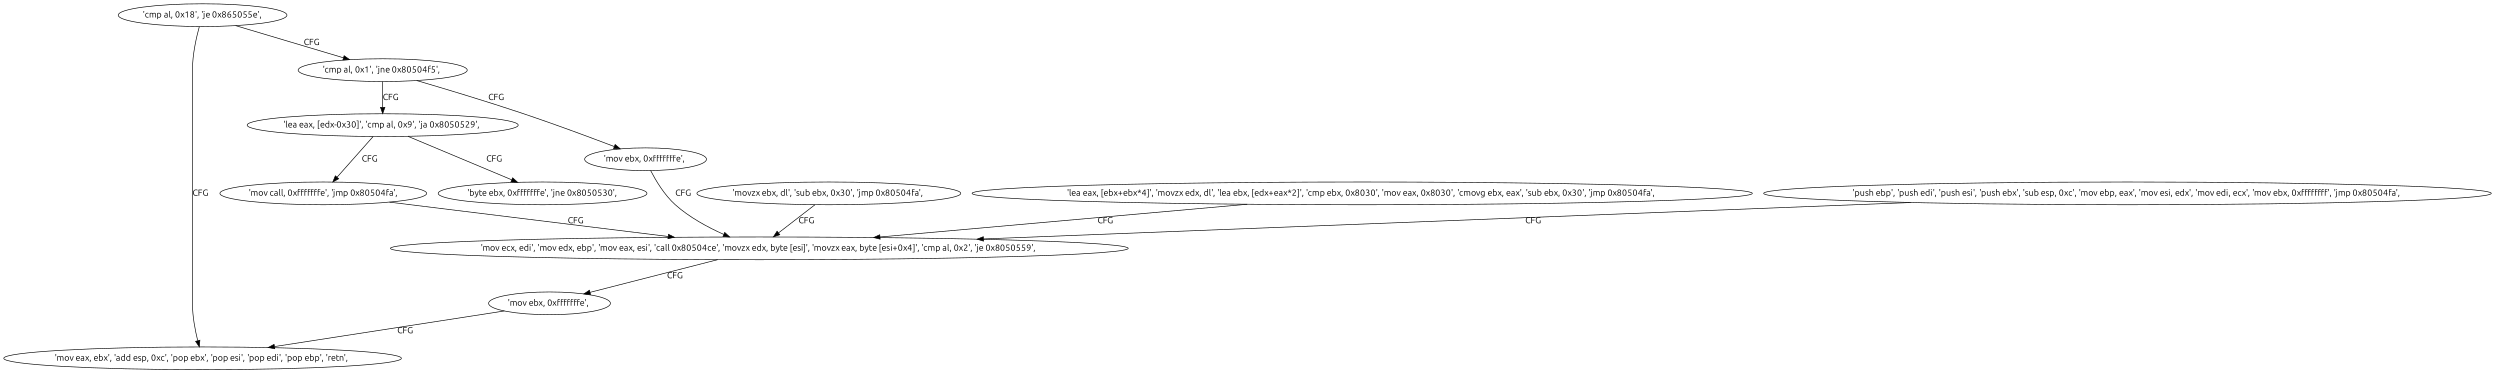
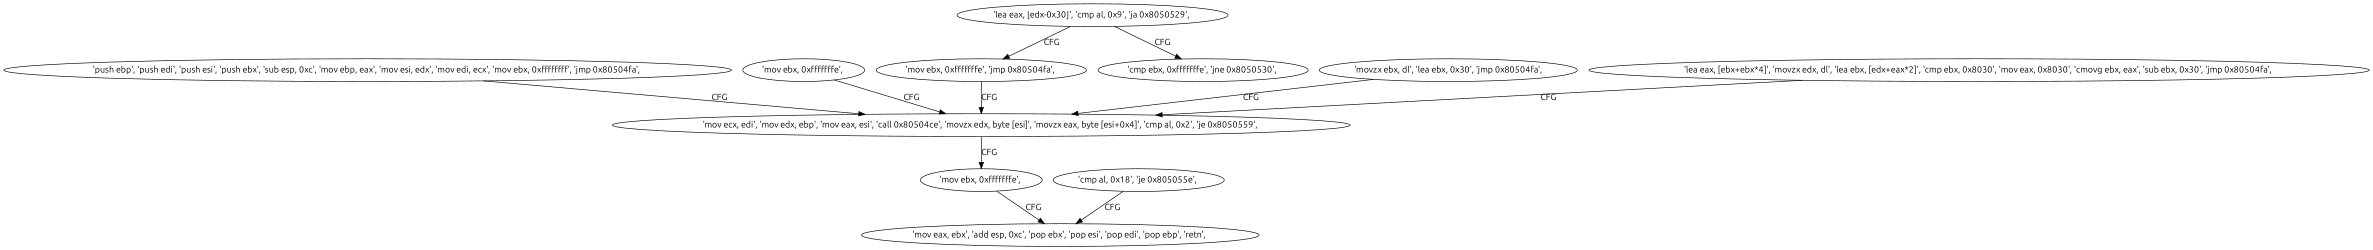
(203, 15) -> (1139, 180)
(383, 70) -> none
(323, 193) -> (981, 70)
(543, 193) -> (1203, 70)
(829, 193) -> (1448, 70)
